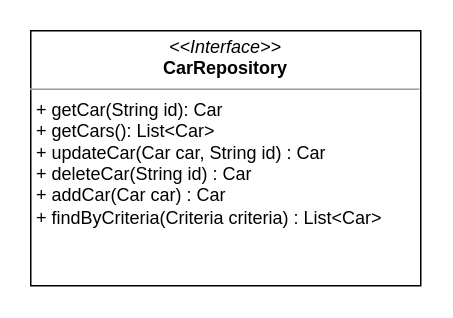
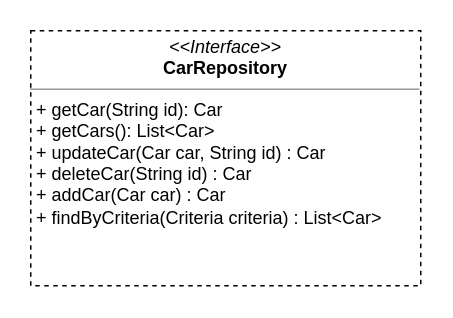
(226, 158) -> (226, 158)
